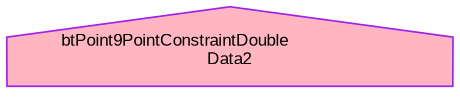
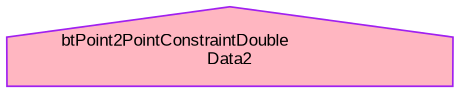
(230, 51) -> (230, 51)
